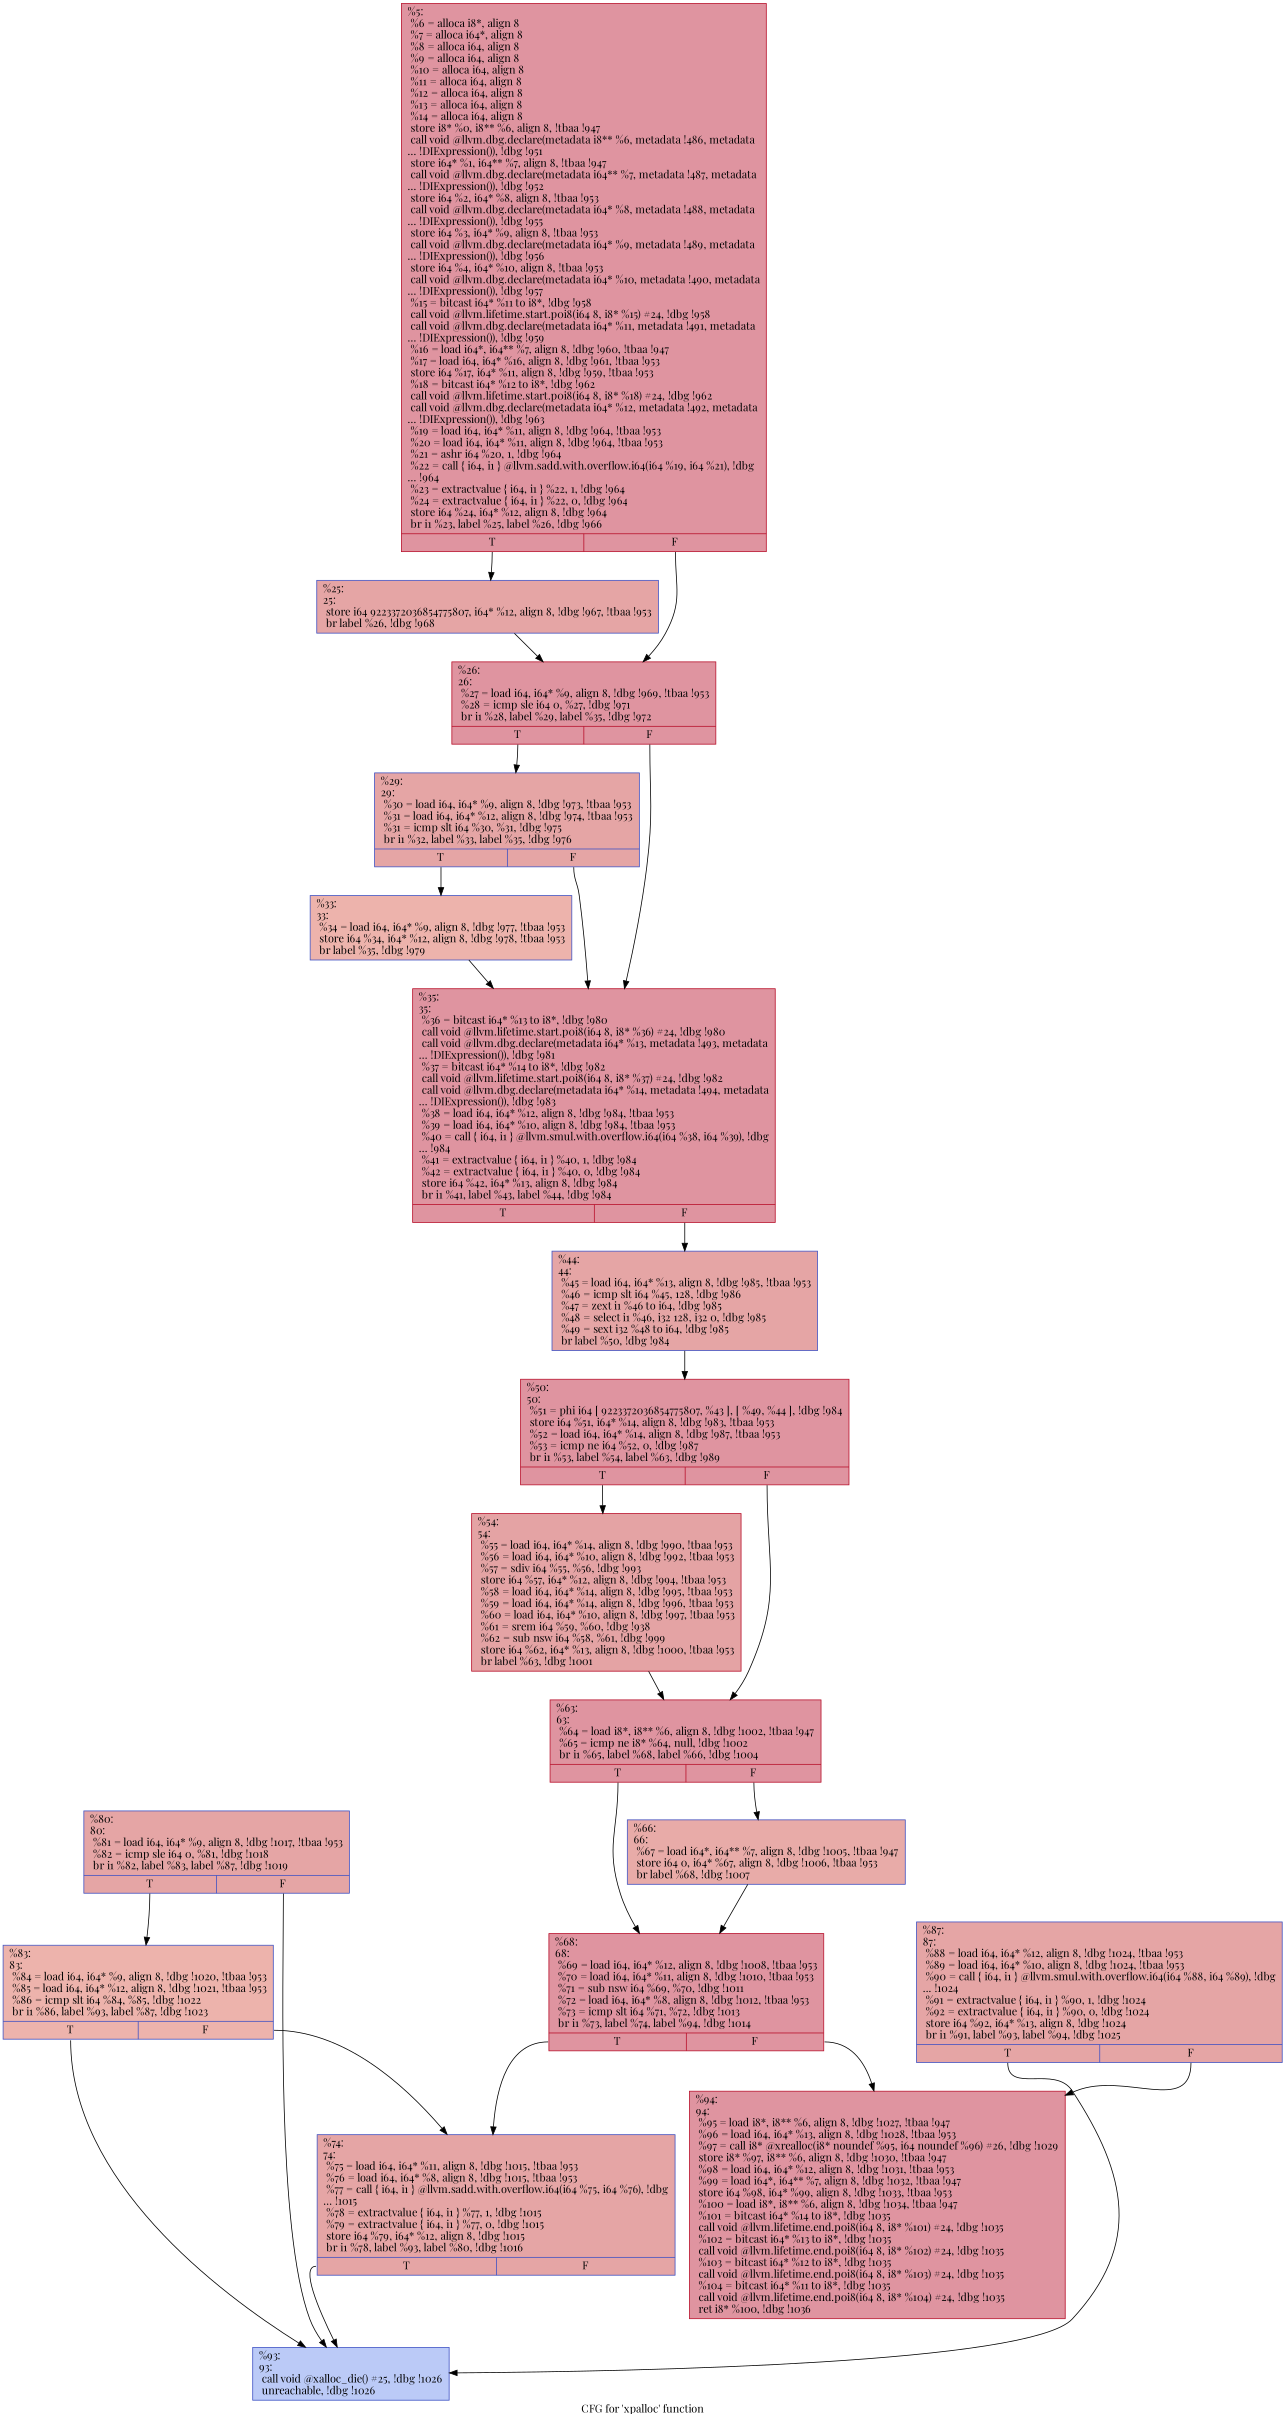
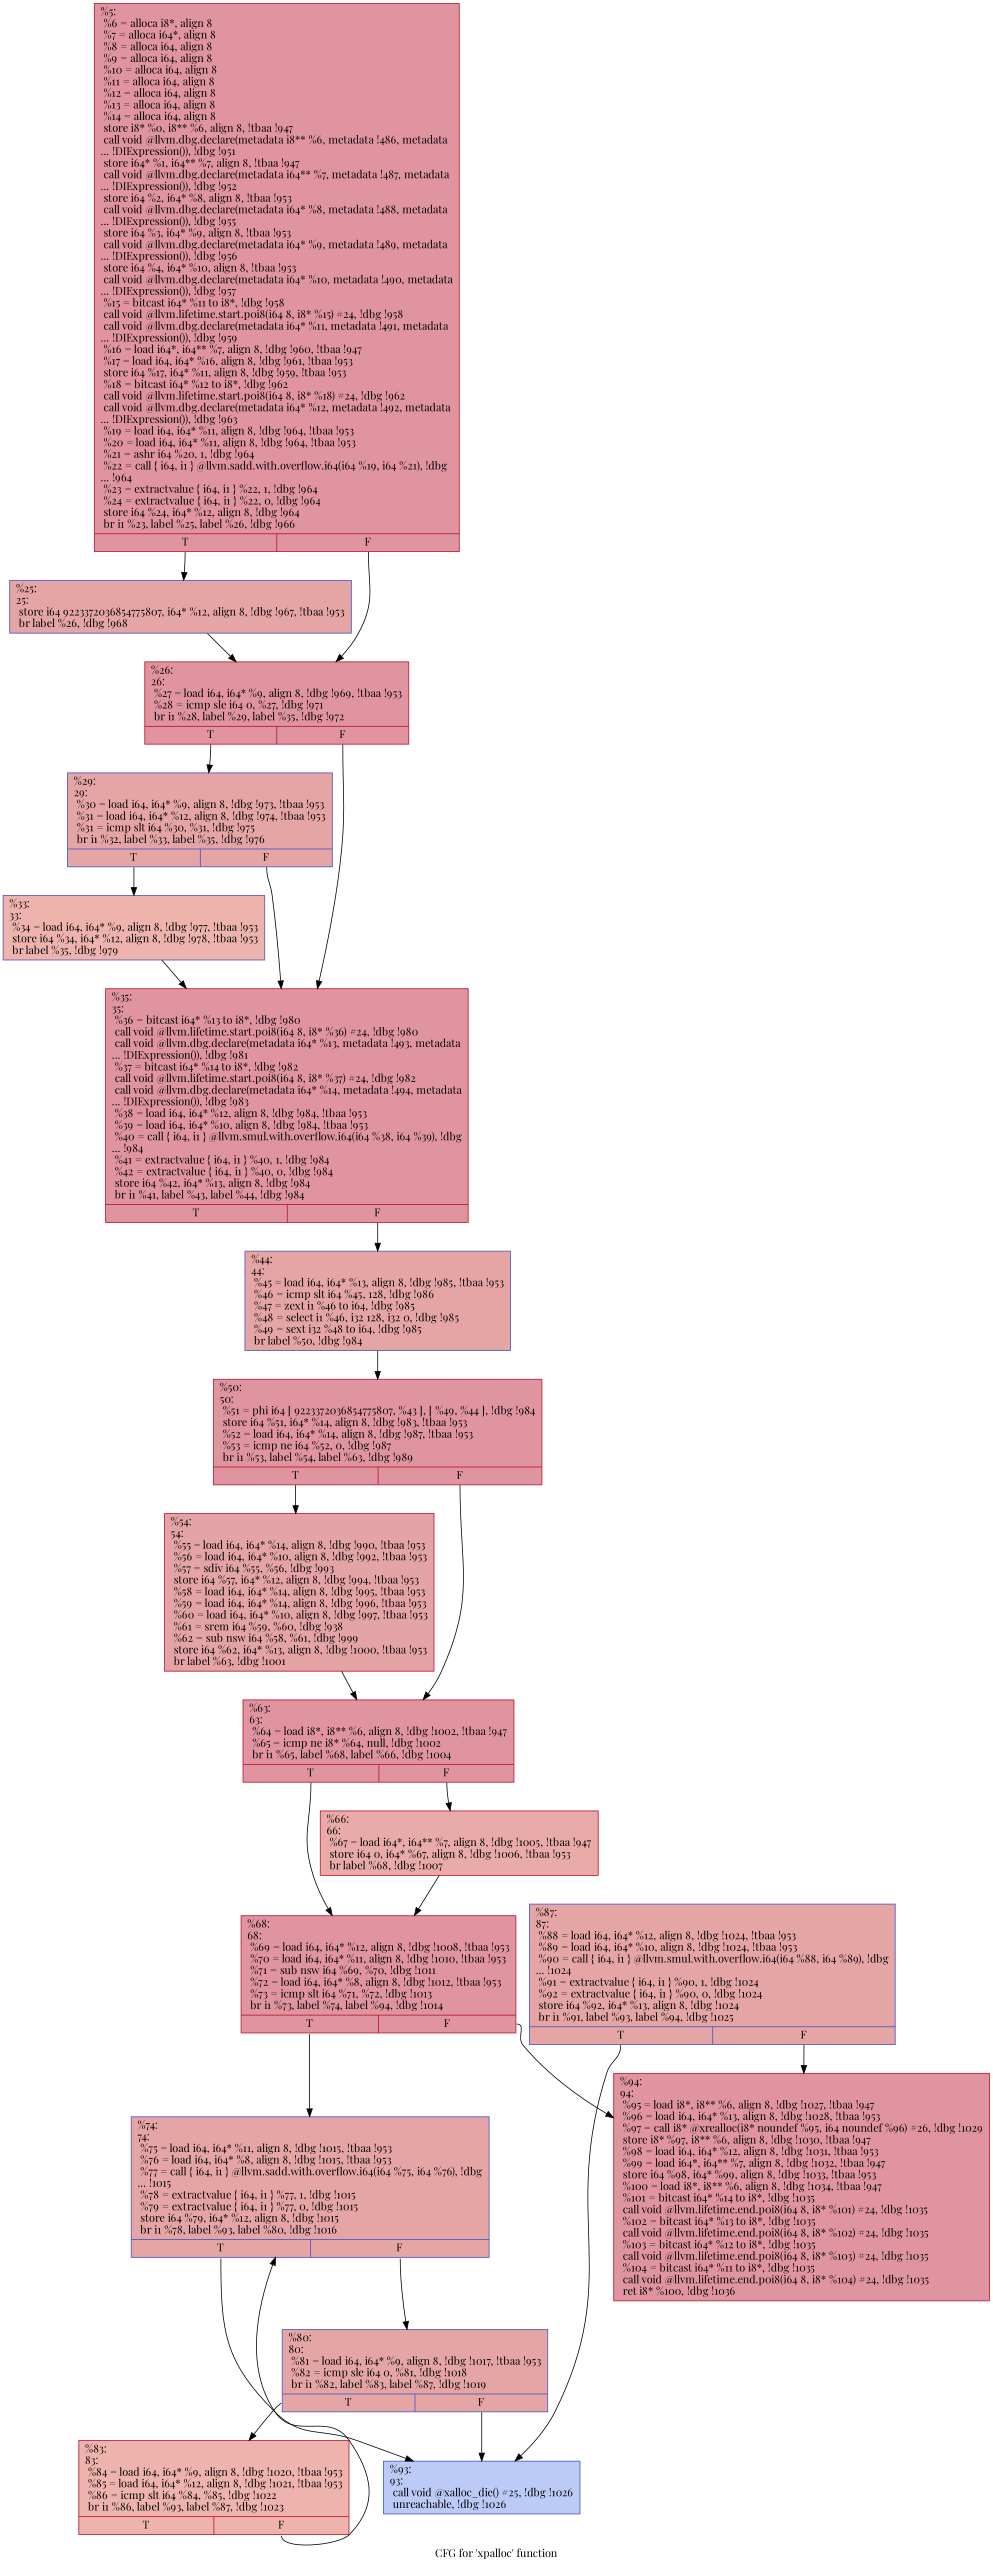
(766, 1852) -> (459, 1843)
(138, 1992) -> (214, 2488)
(148, 2217) -> none
none -> (402, 2290)
